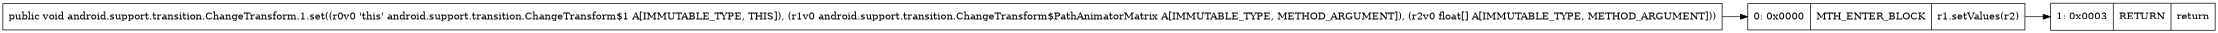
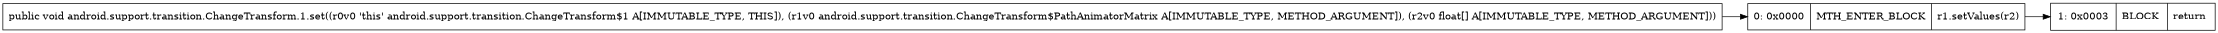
(2142, 16) -> (2140, 16)
